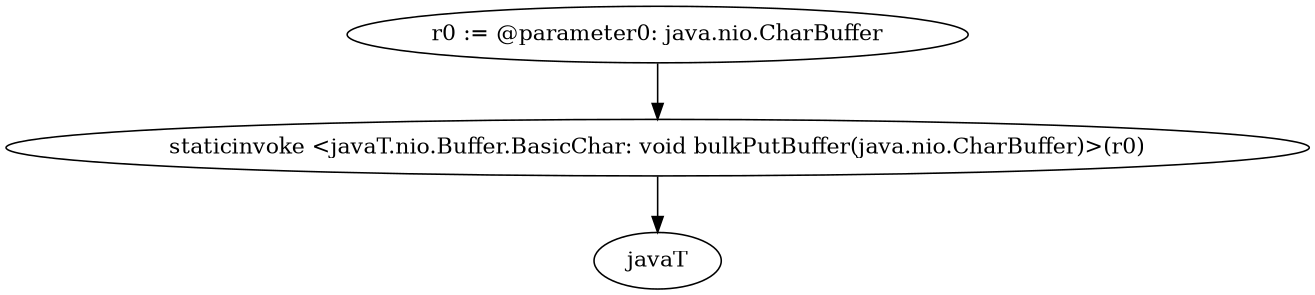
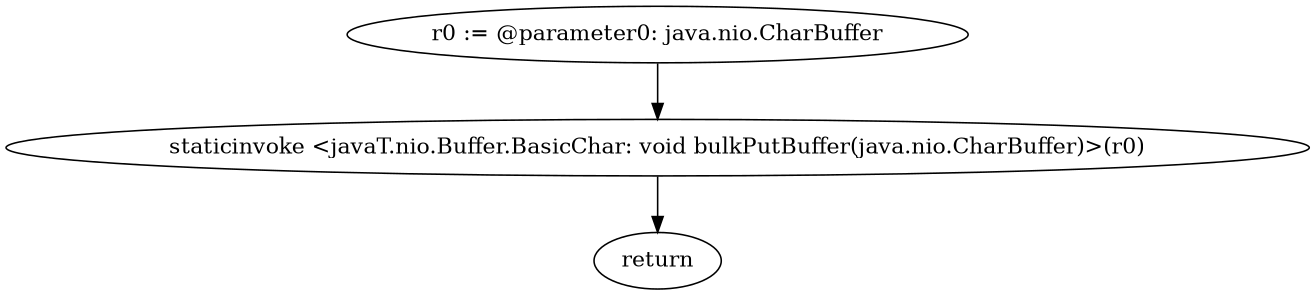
(658, 261) -> (658, 261)
